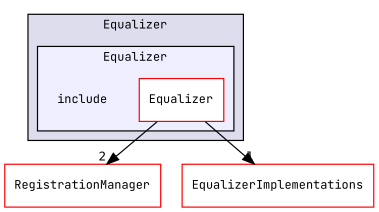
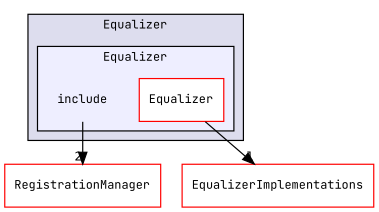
(126, 148) -> (83, 137)
